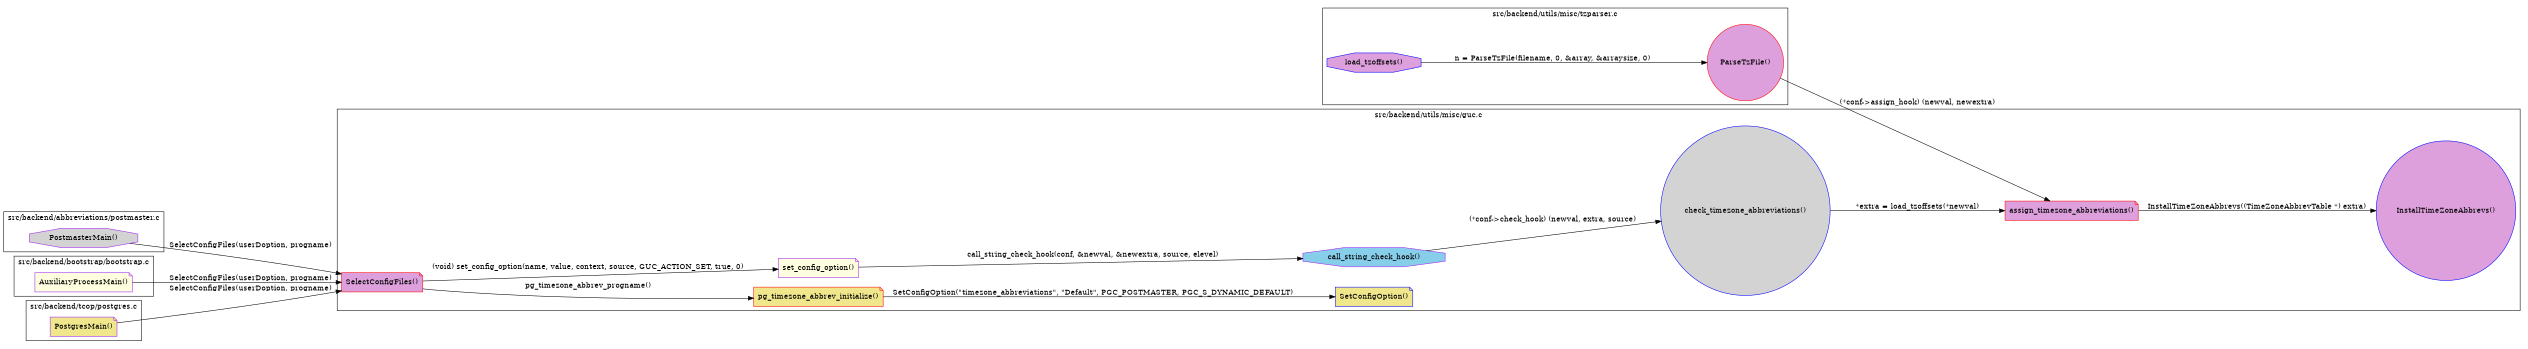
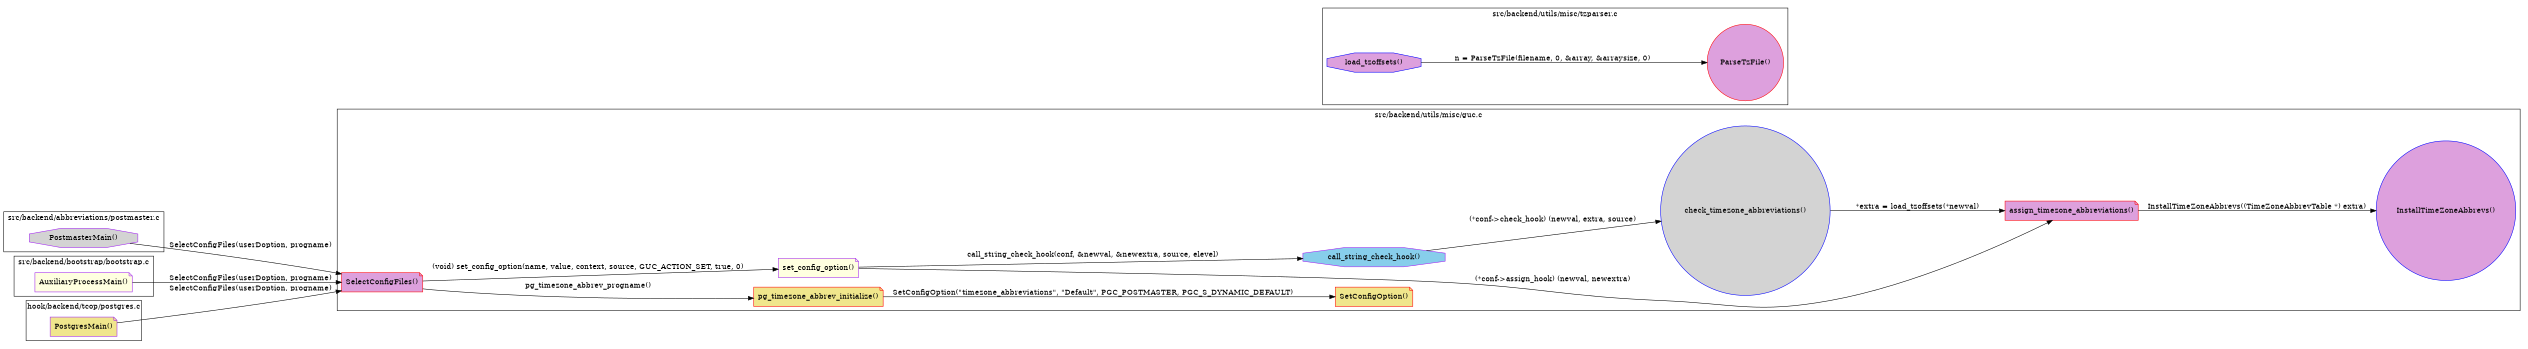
(1913, 139) -> (1461, 283)
(1374, 297) -> (1374, 297)
(84, 307) -> (84, 307)
